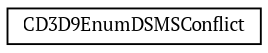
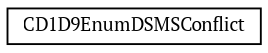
(134, 26) -> (134, 26)
